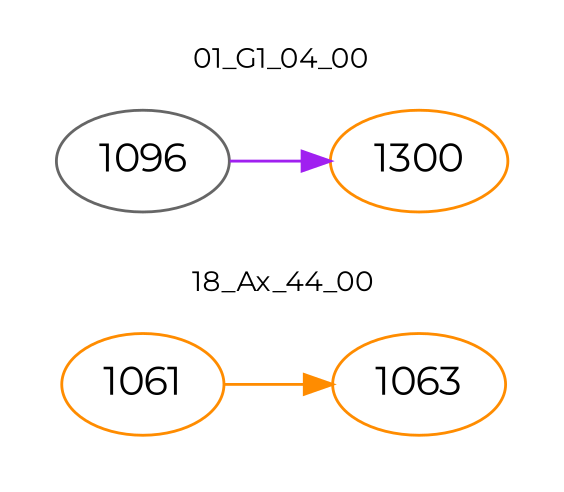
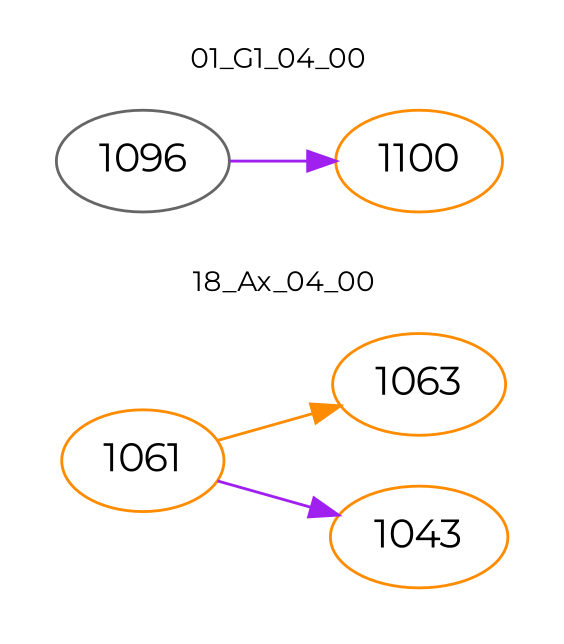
(419, 161) -> (419, 161)
(284, 284) -> (285, 284)
none -> (419, 537)
